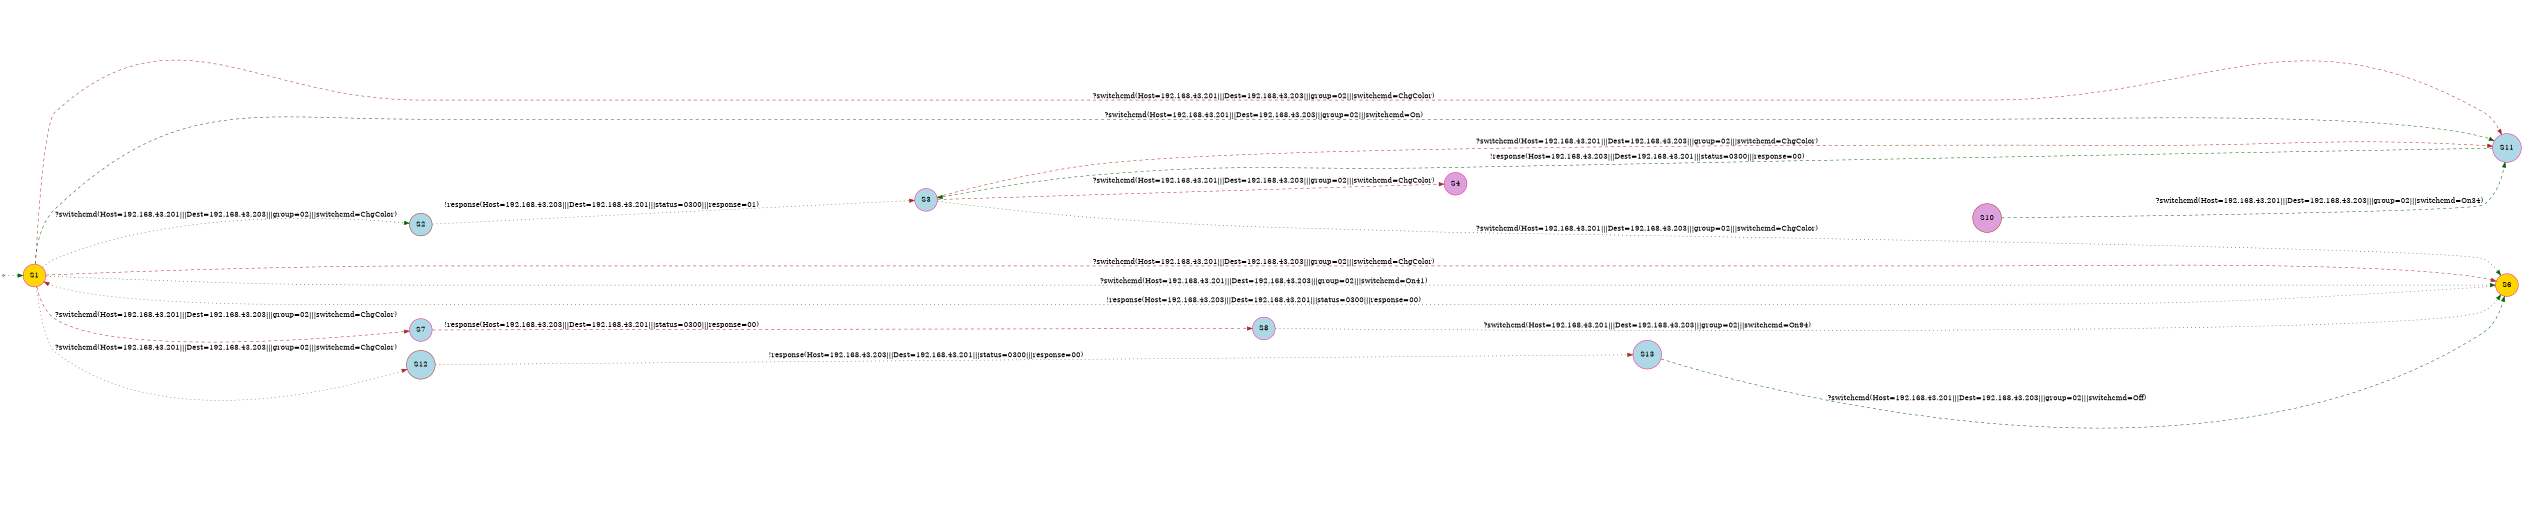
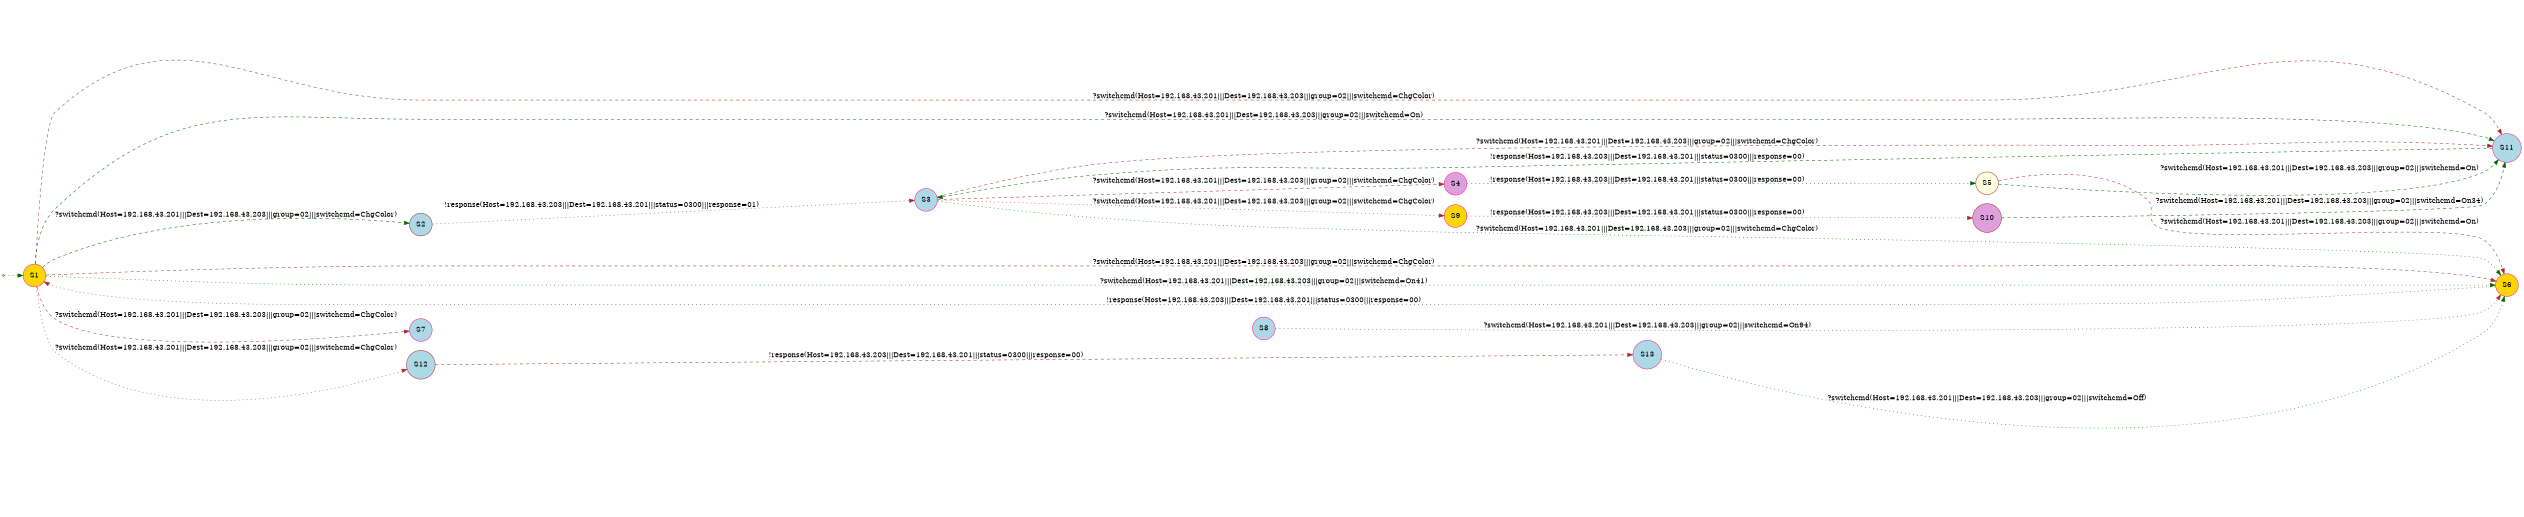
none -> (1987, 183)
none -> (1456, 216)
(220, 222) -> (220, 222)
(840, 329) -> none
(1889, 330) -> (1889, 330)
(1031, 360) -> (1031, 360)
(2096, 427) -> (2096, 427)
